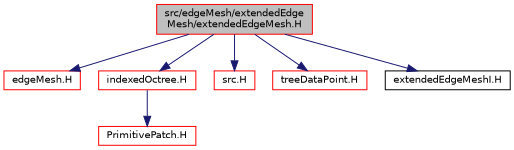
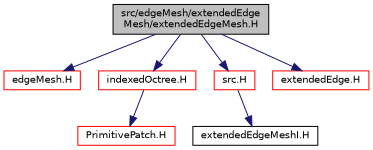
(235, 19) -> (191, 19)
(346, 51) -> (243, 104)
(320, 80) -> (321, 80)
